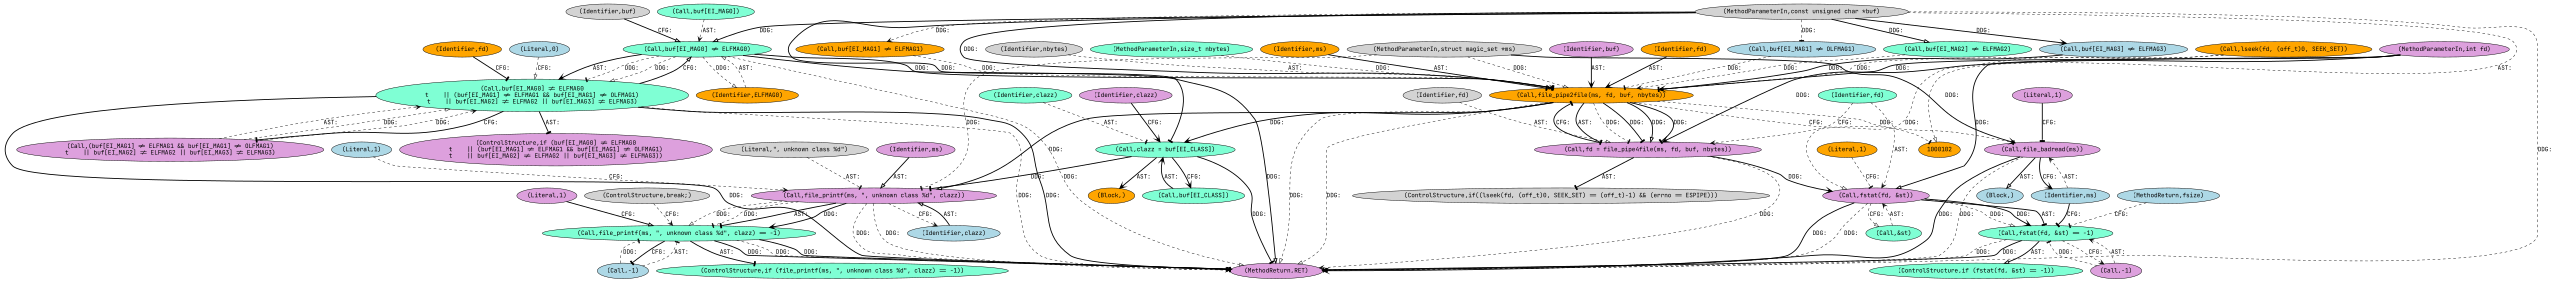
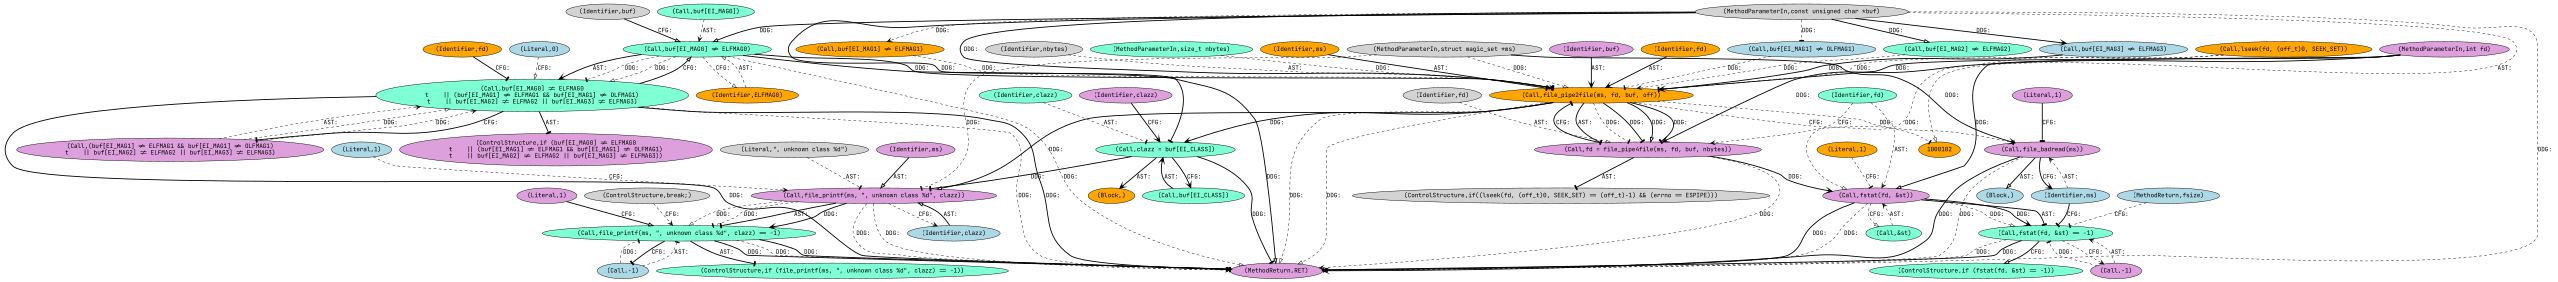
(725, 68) -> (725, 68)
(1591, 95) -> (1591, 95)
(2040, 252) -> (2040, 252)
